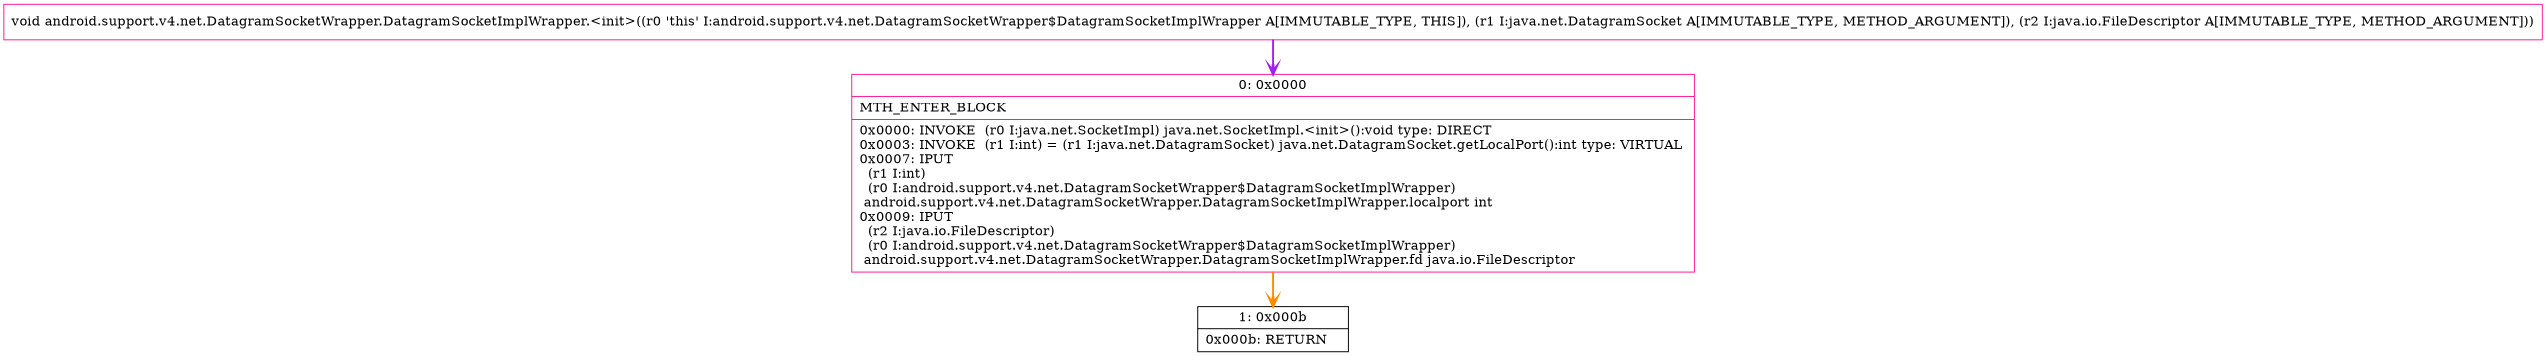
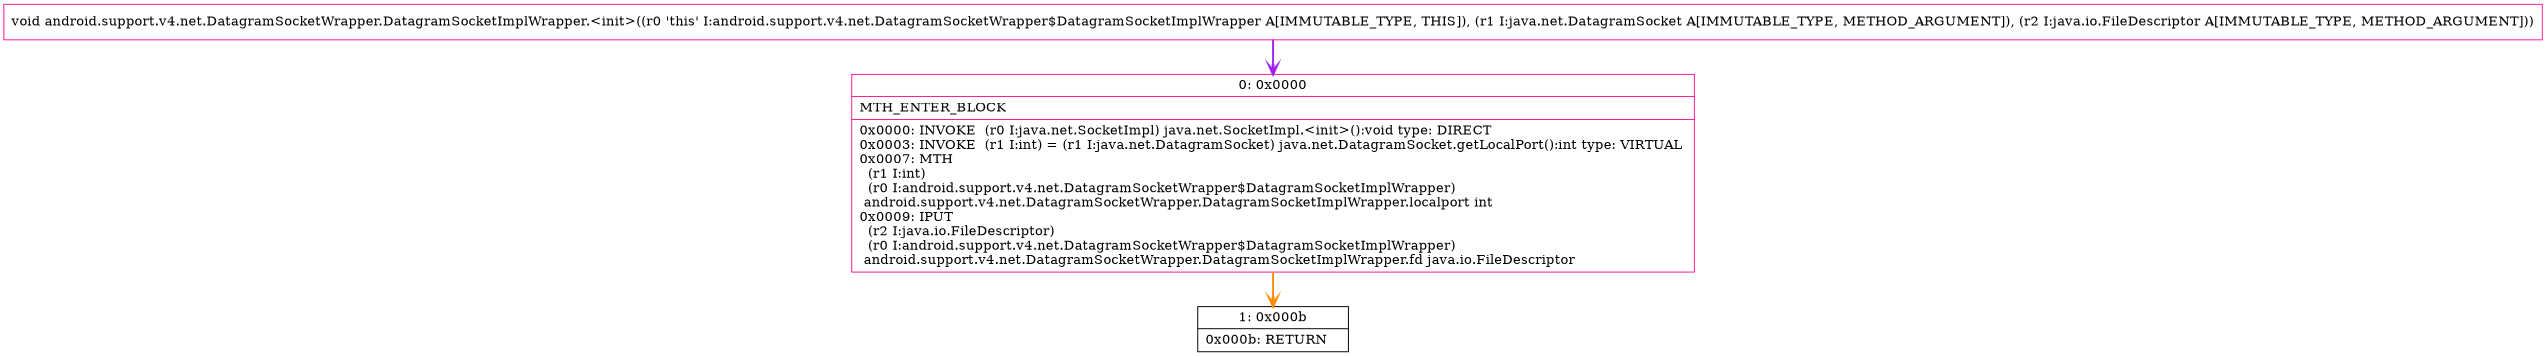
(911, 159) -> (911, 159)
